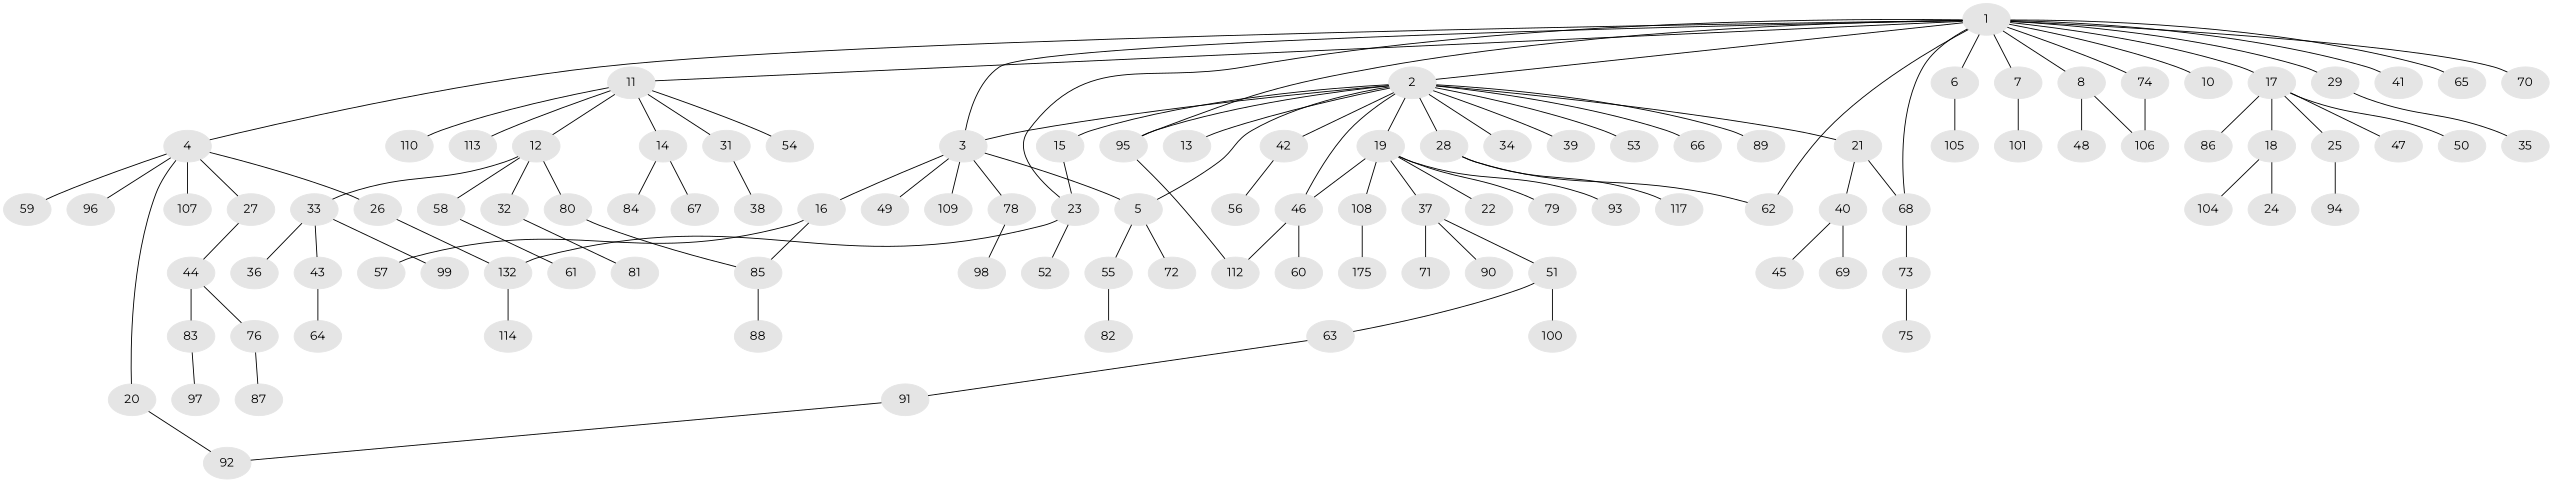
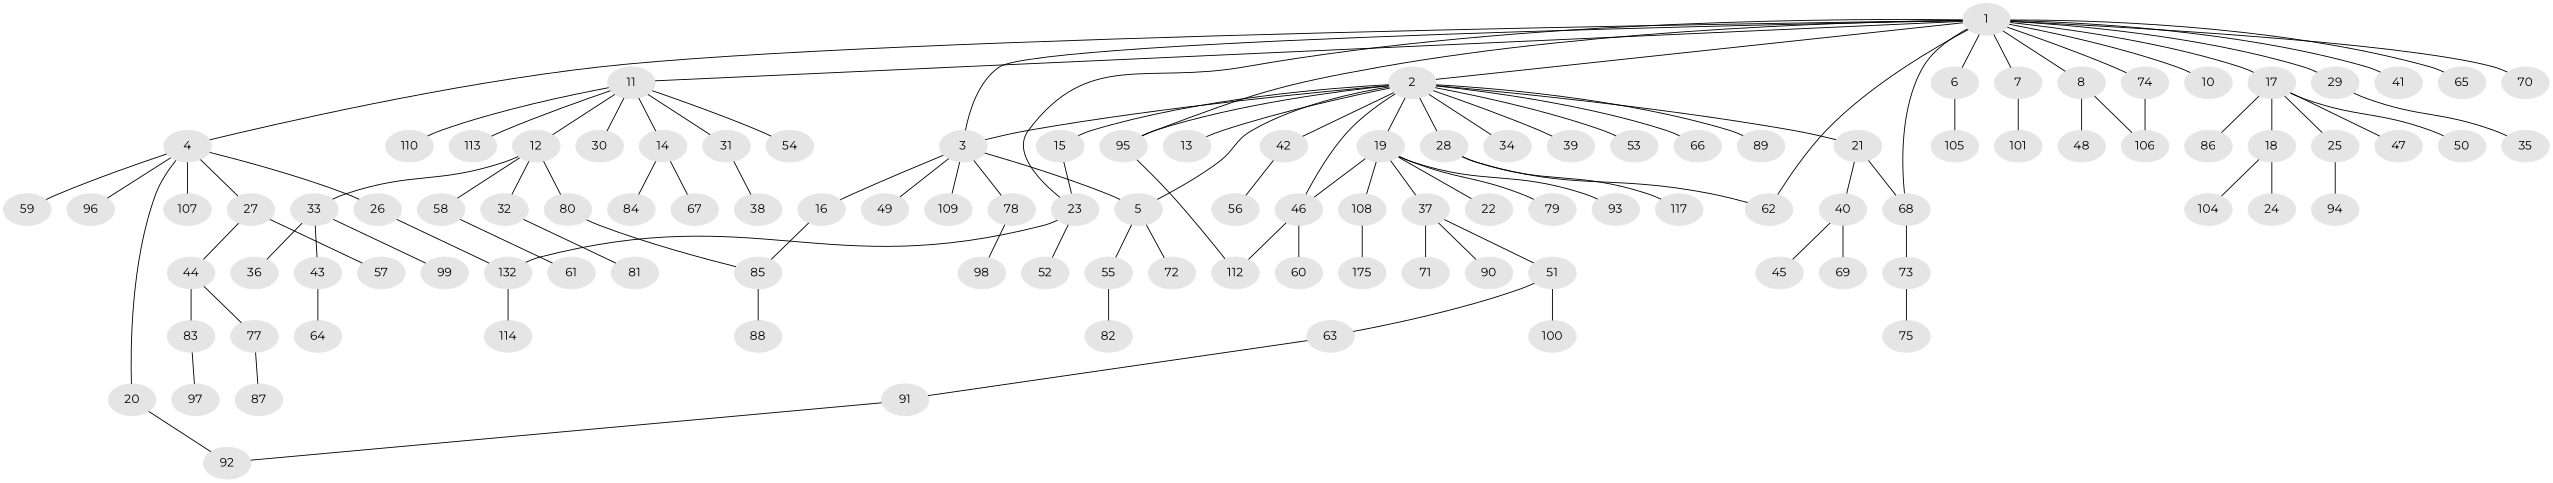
none -> (600, 146)
(591, 241) -> (309, 238)
(254, 336) -> (254, 336)
